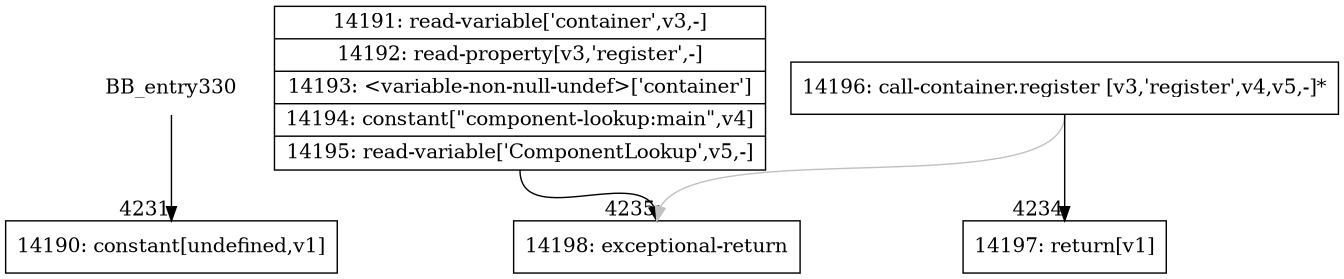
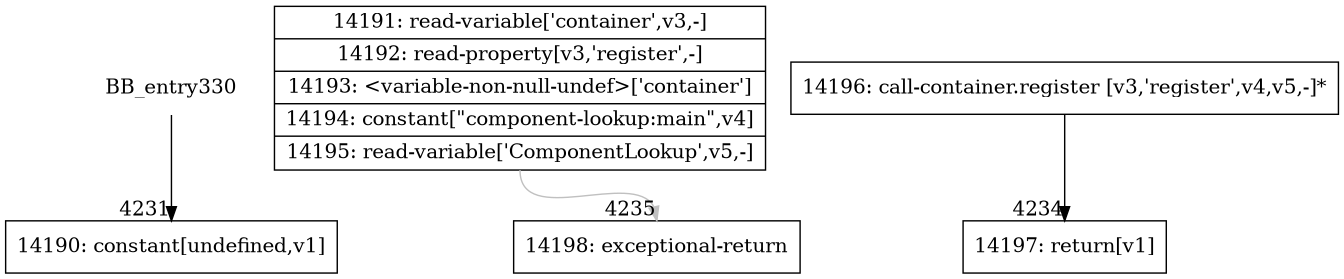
(868, 168) -> none
(581, 196) -> (581, 196)
